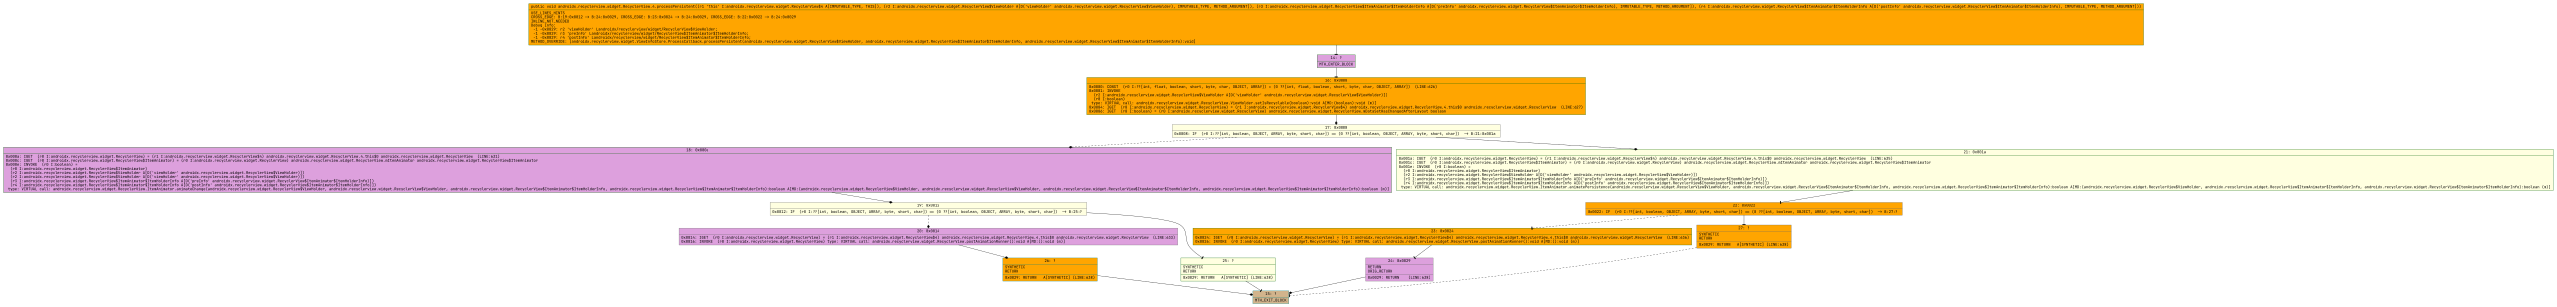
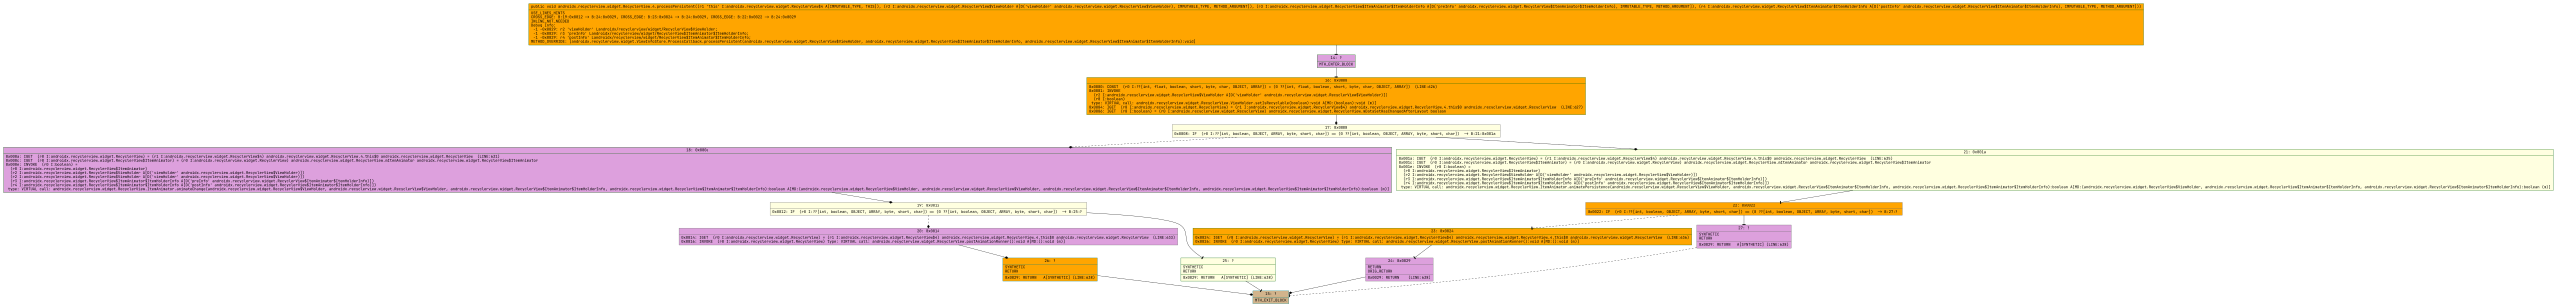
(1744, 237) -> (1744, 237)
